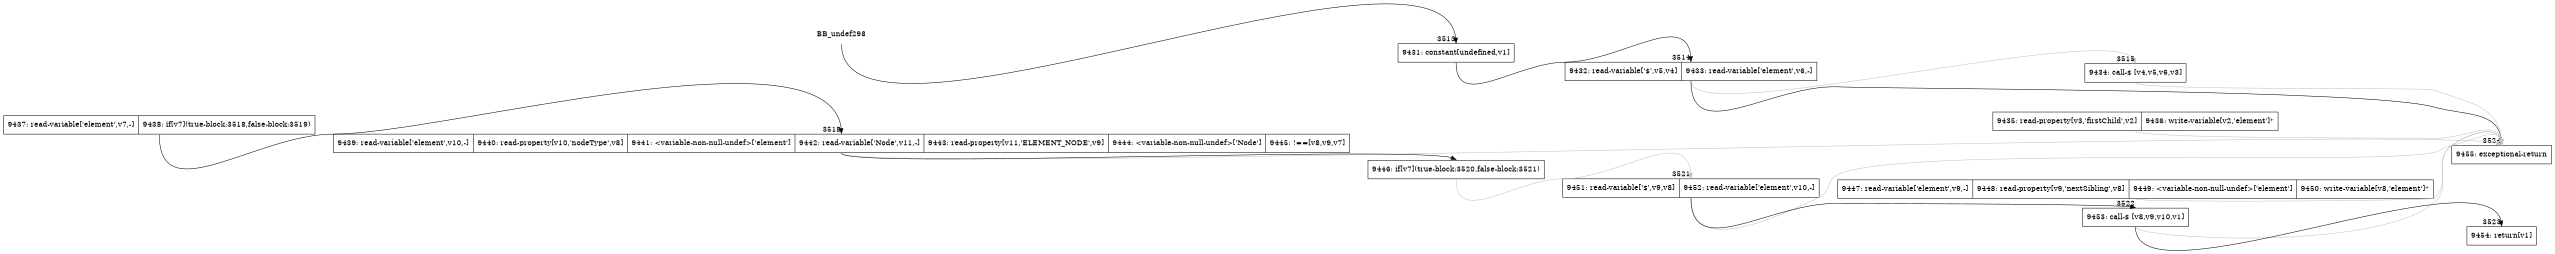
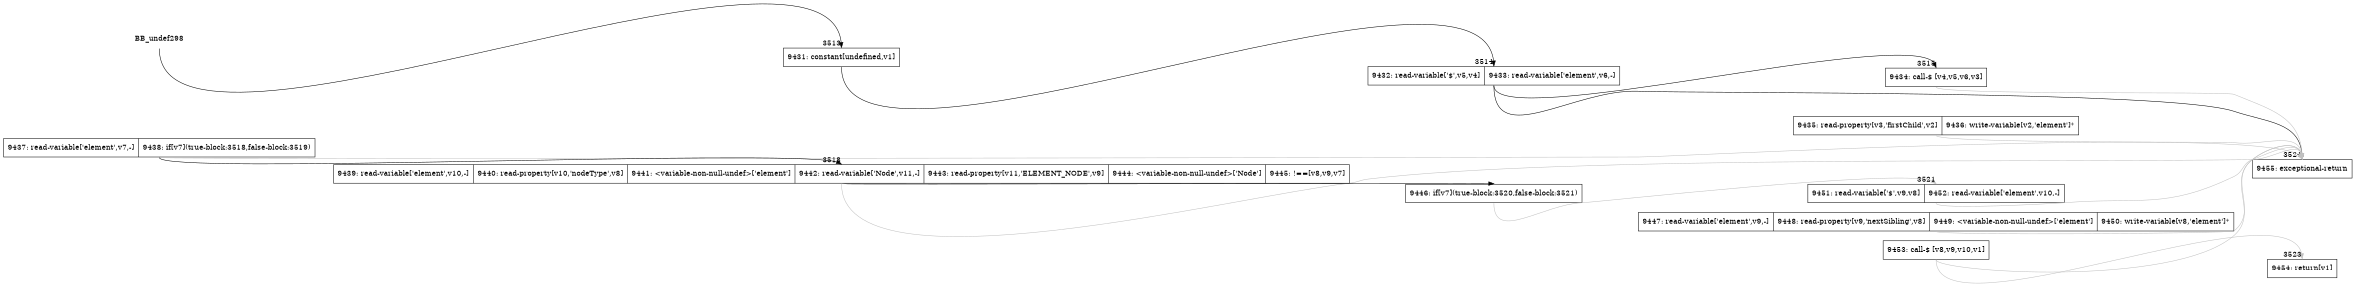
(1911, 73) -> (1713, 77)
none -> (1230, 158)
(1900, 204) -> none
(2316, 227) -> (2117, 260)
